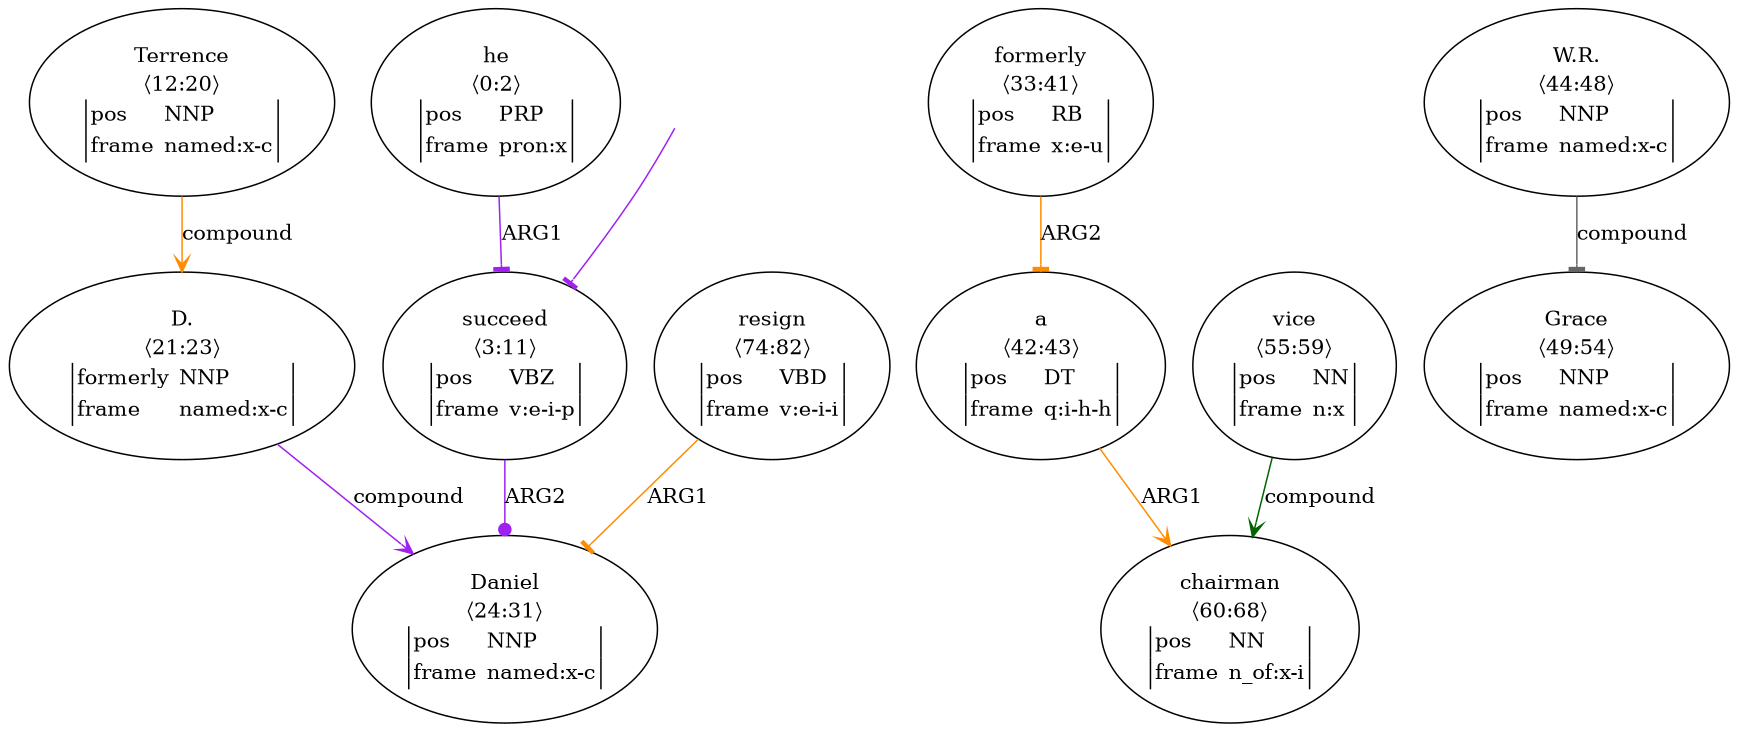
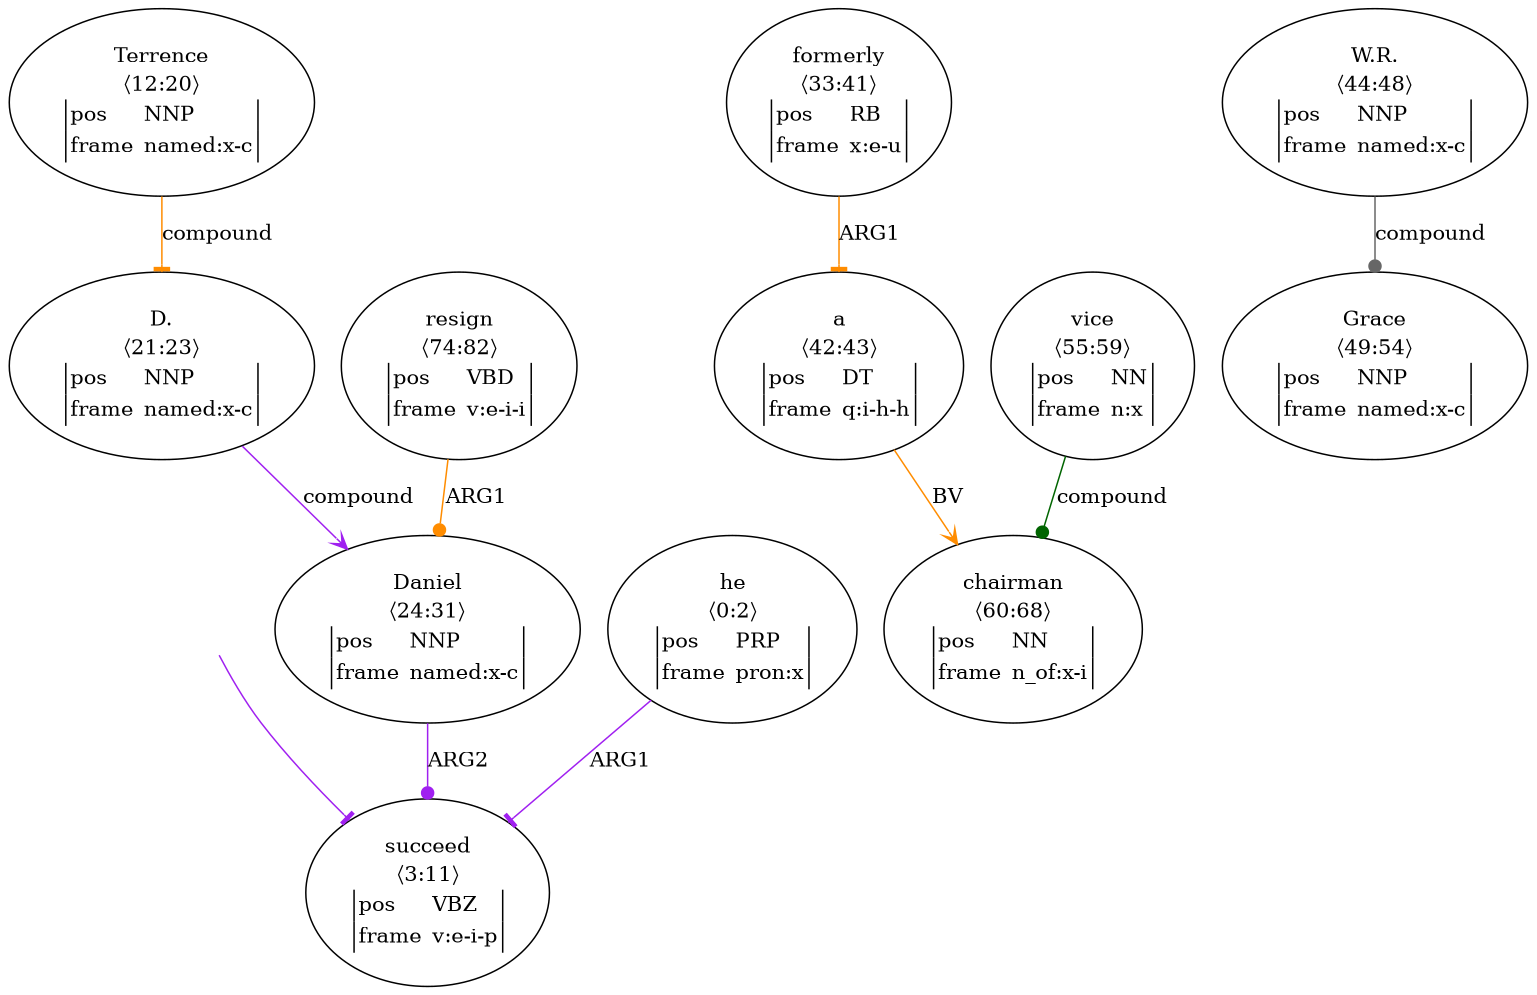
(182, 227) -> (162, 231)
(1577, 231) -> (1375, 228)
(1072, 234) -> (870, 234)
(124, 378) -> (89, 378)
(1264, 490) -> (1055, 491)
(505, 492) -> (428, 755)
(645, 492) -> (444, 491)
(1172, 498) -> (948, 498)
